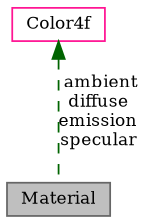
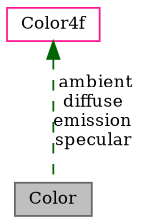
(59, 199) -> (53, 199)
